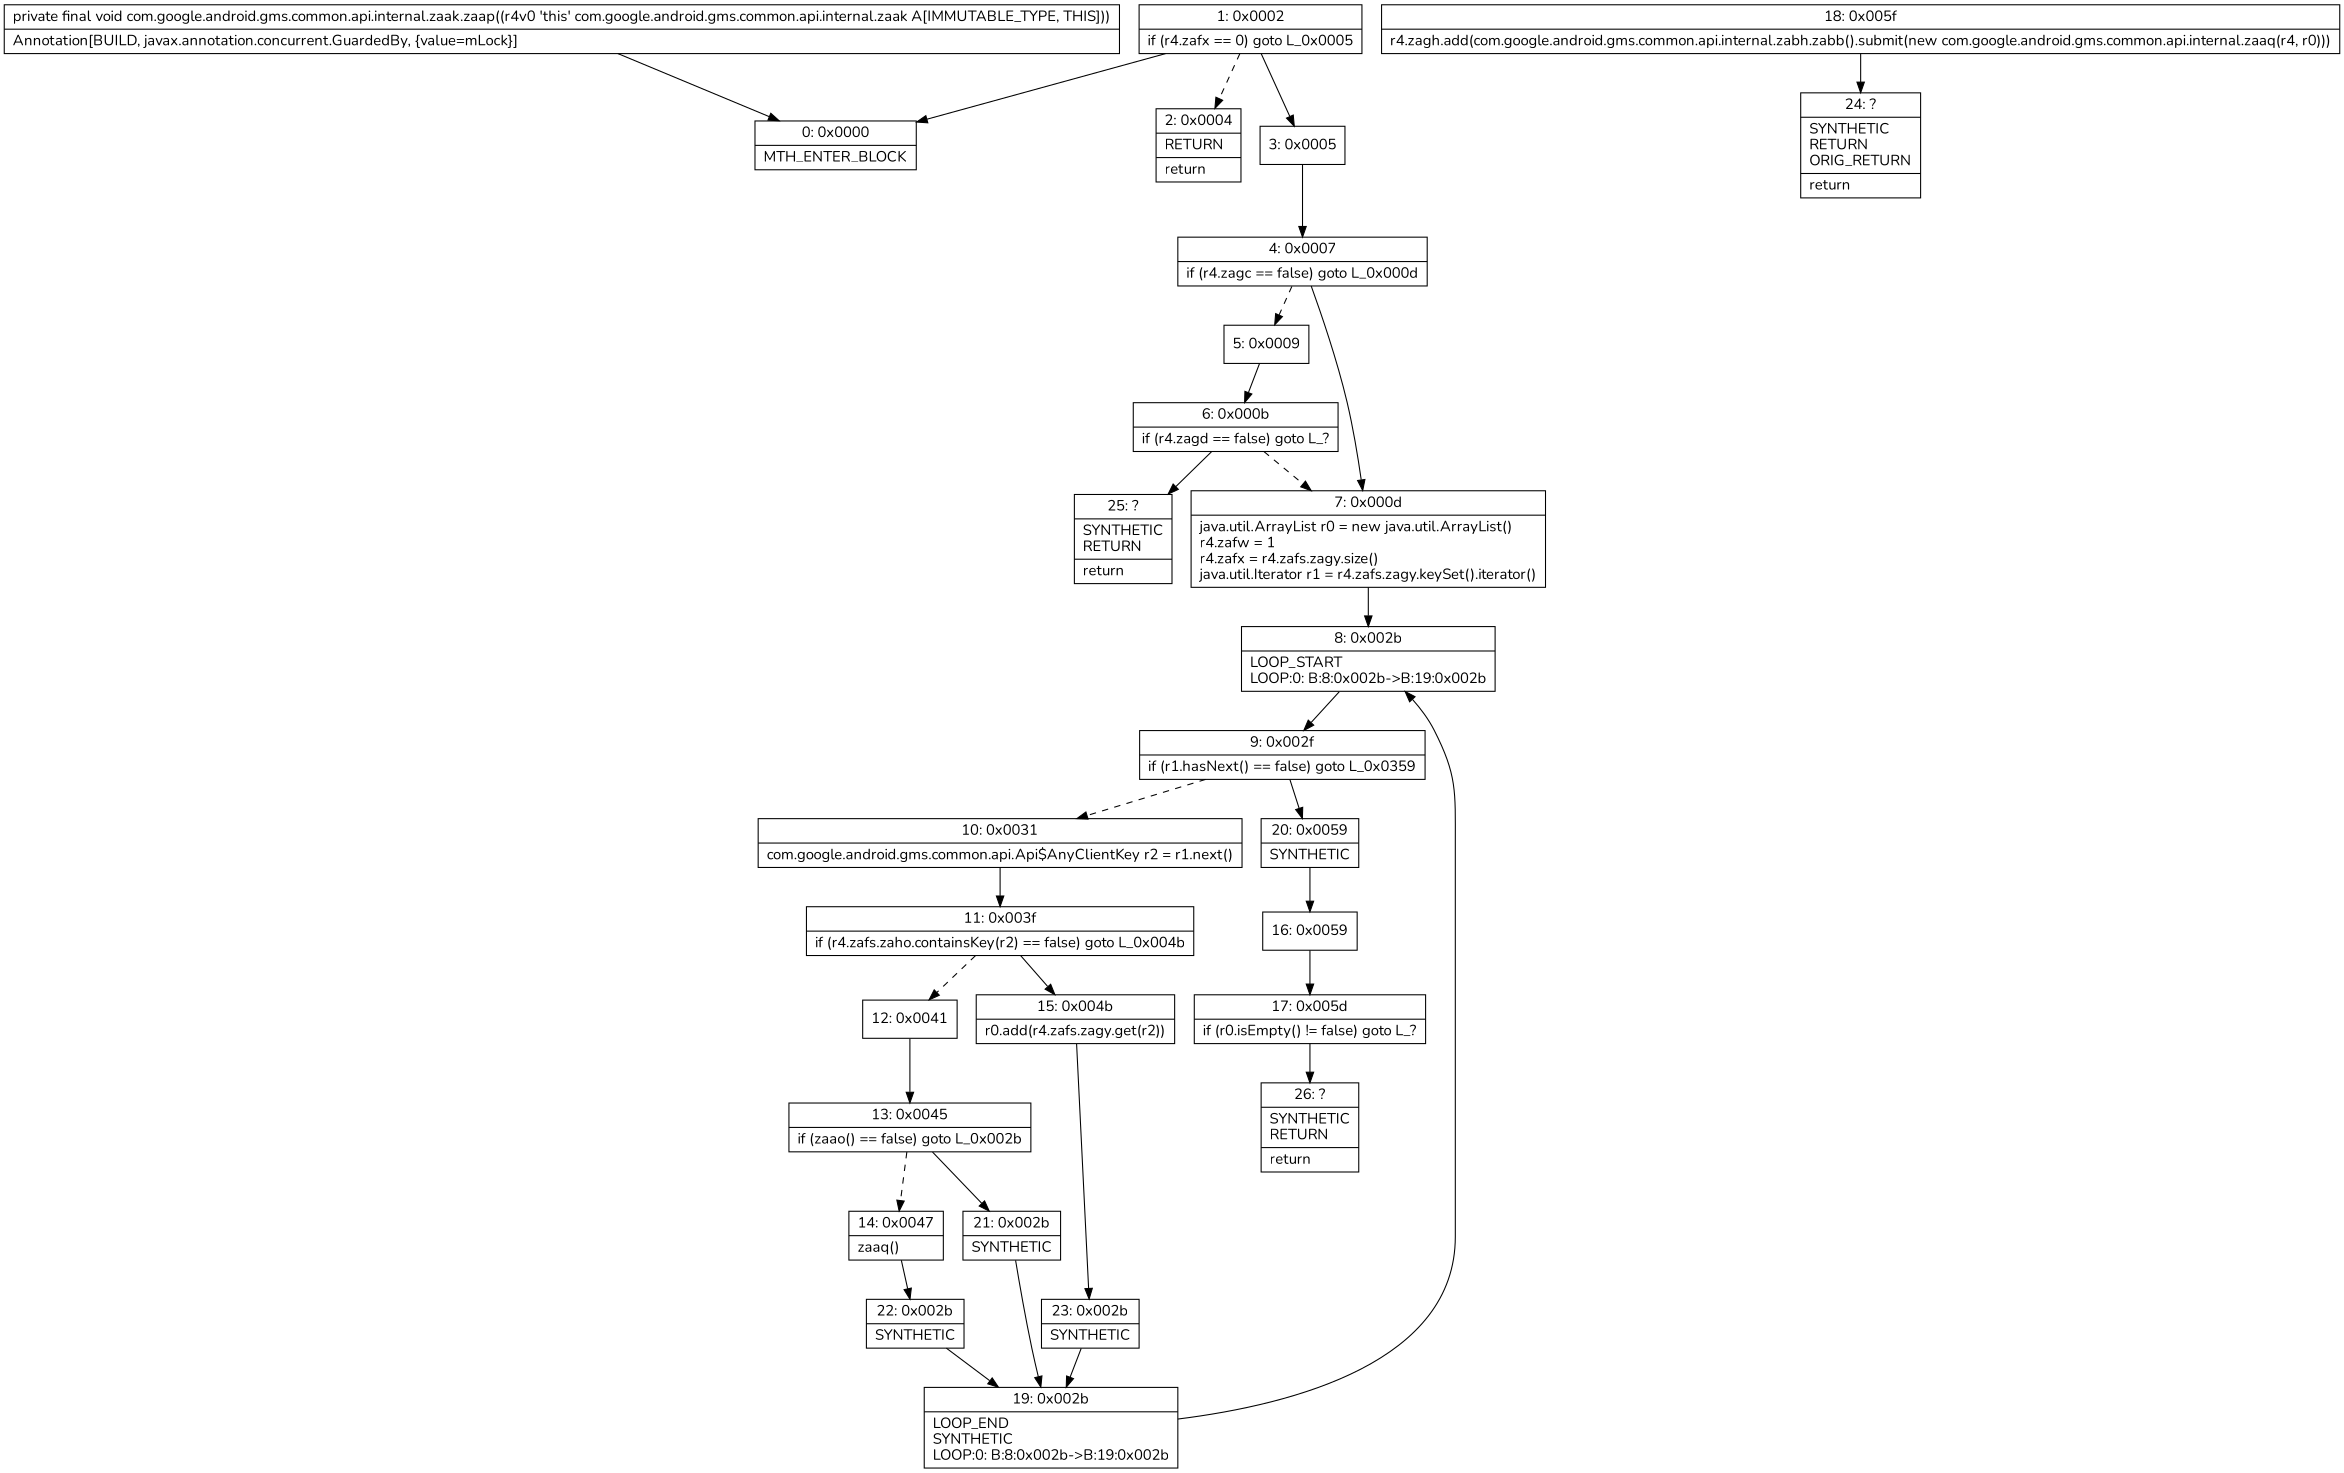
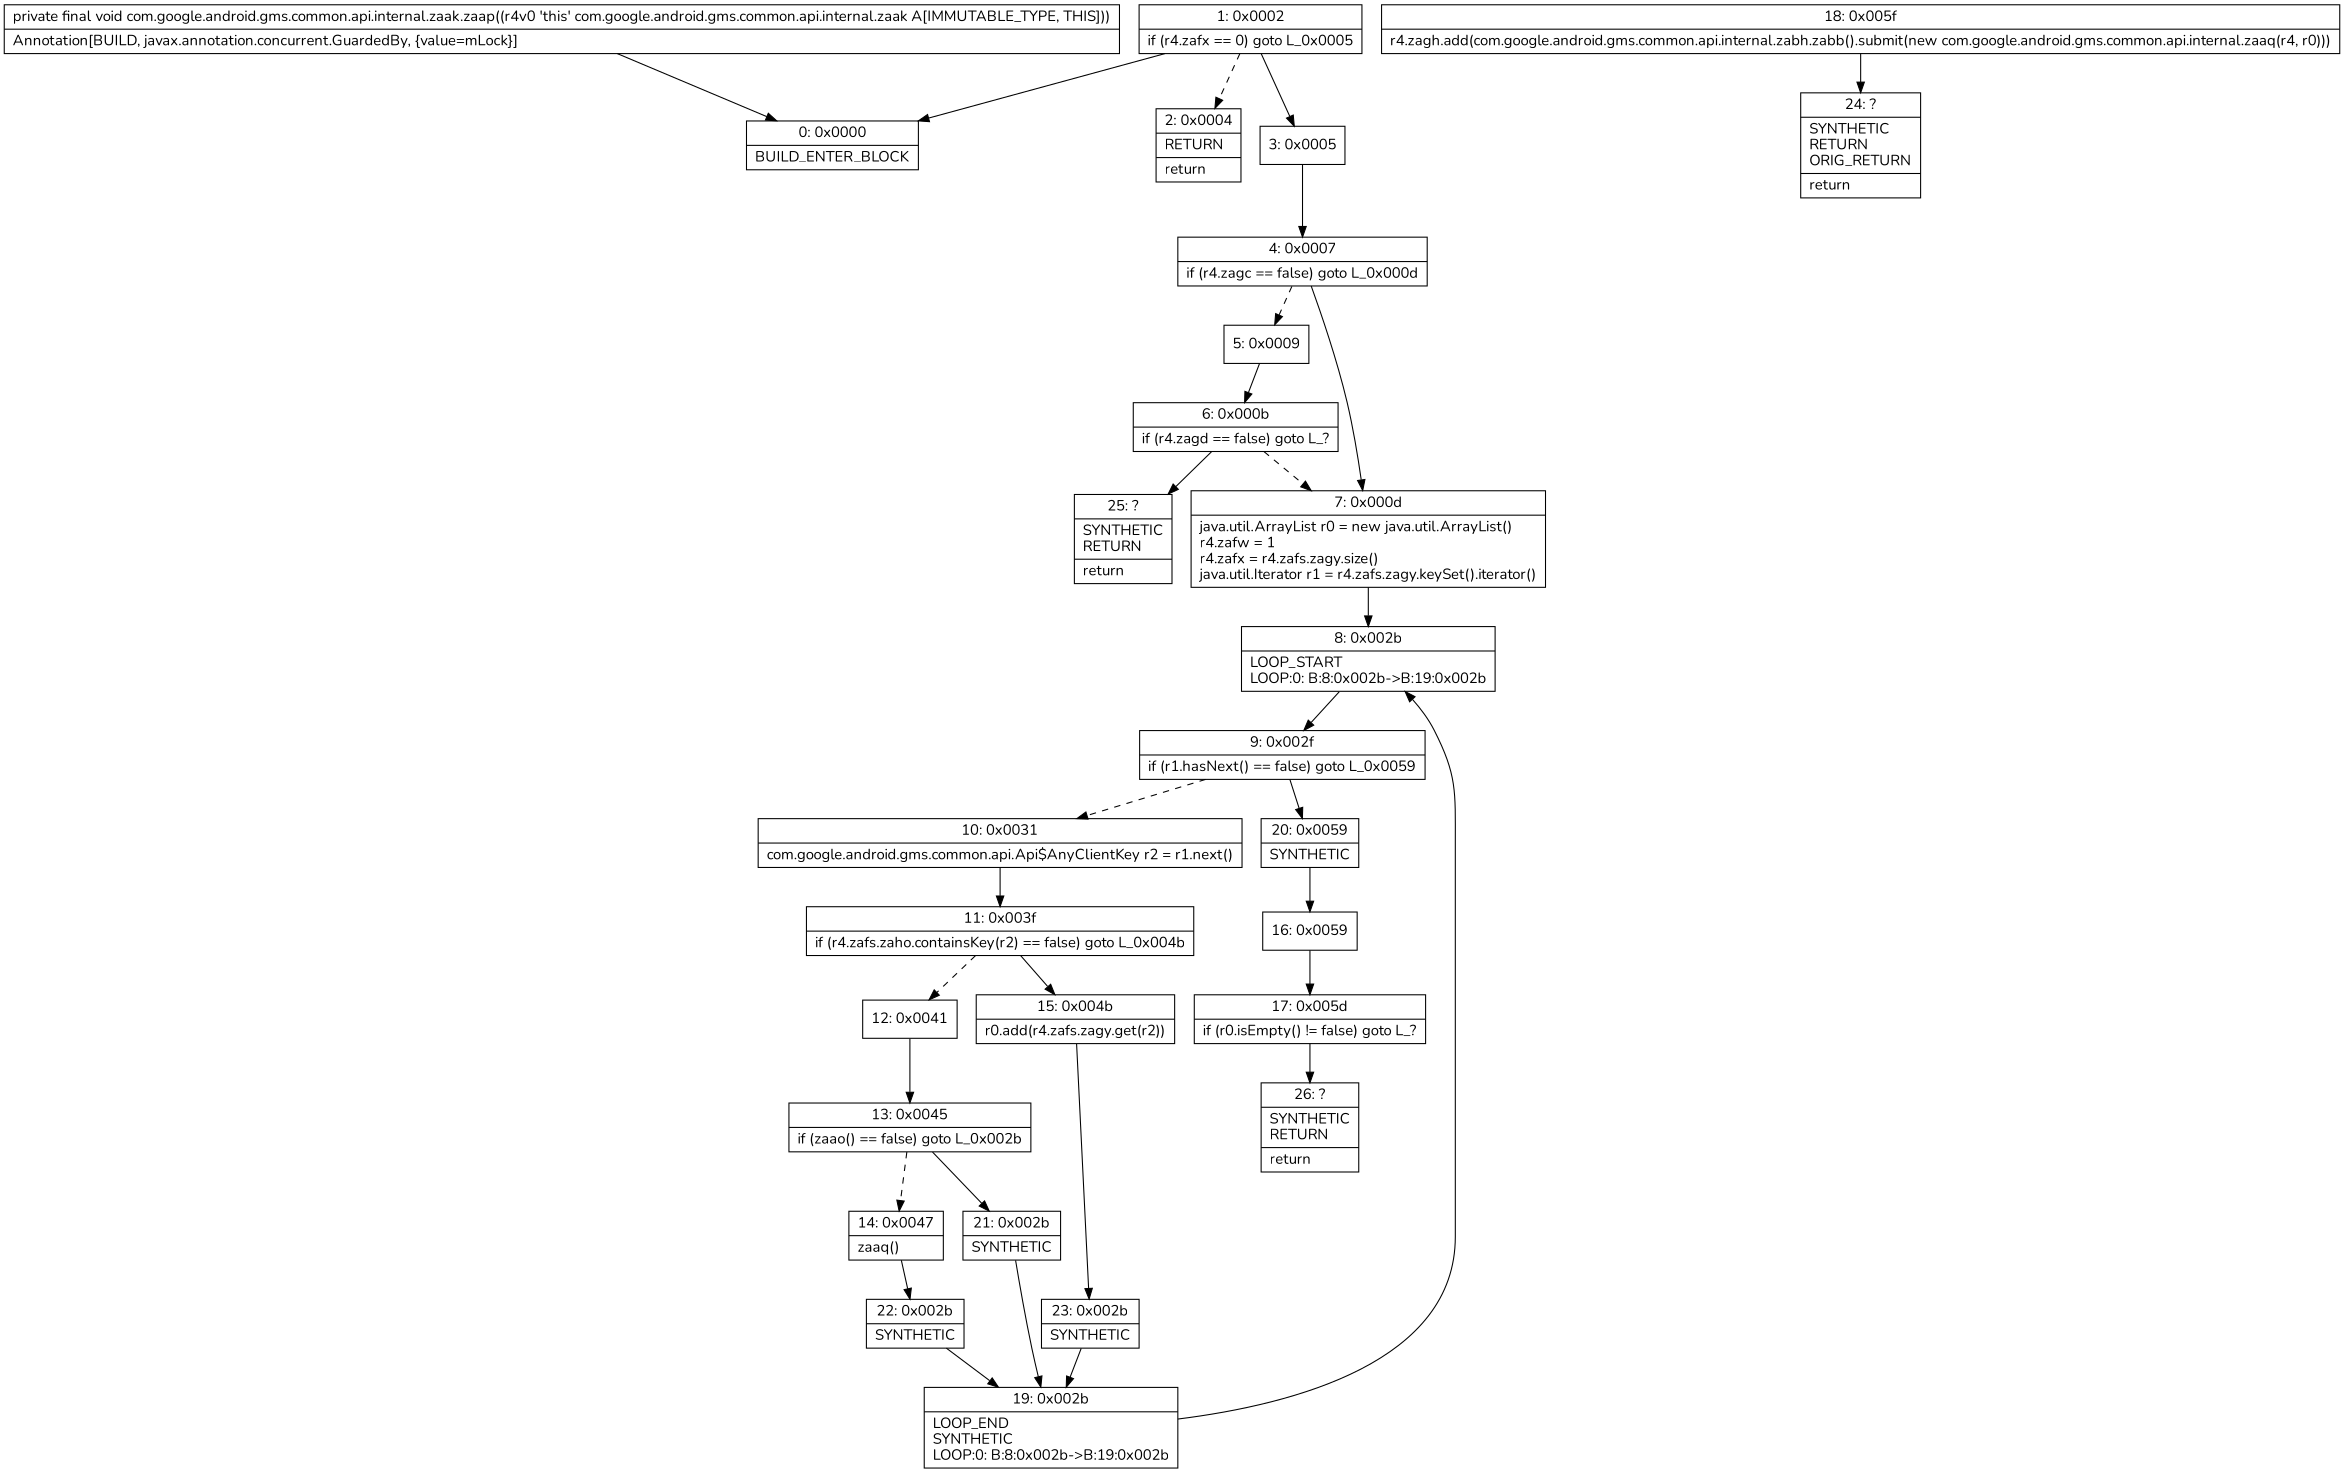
(836, 157) -> (832, 157)
(1282, 767) -> (1282, 767)
